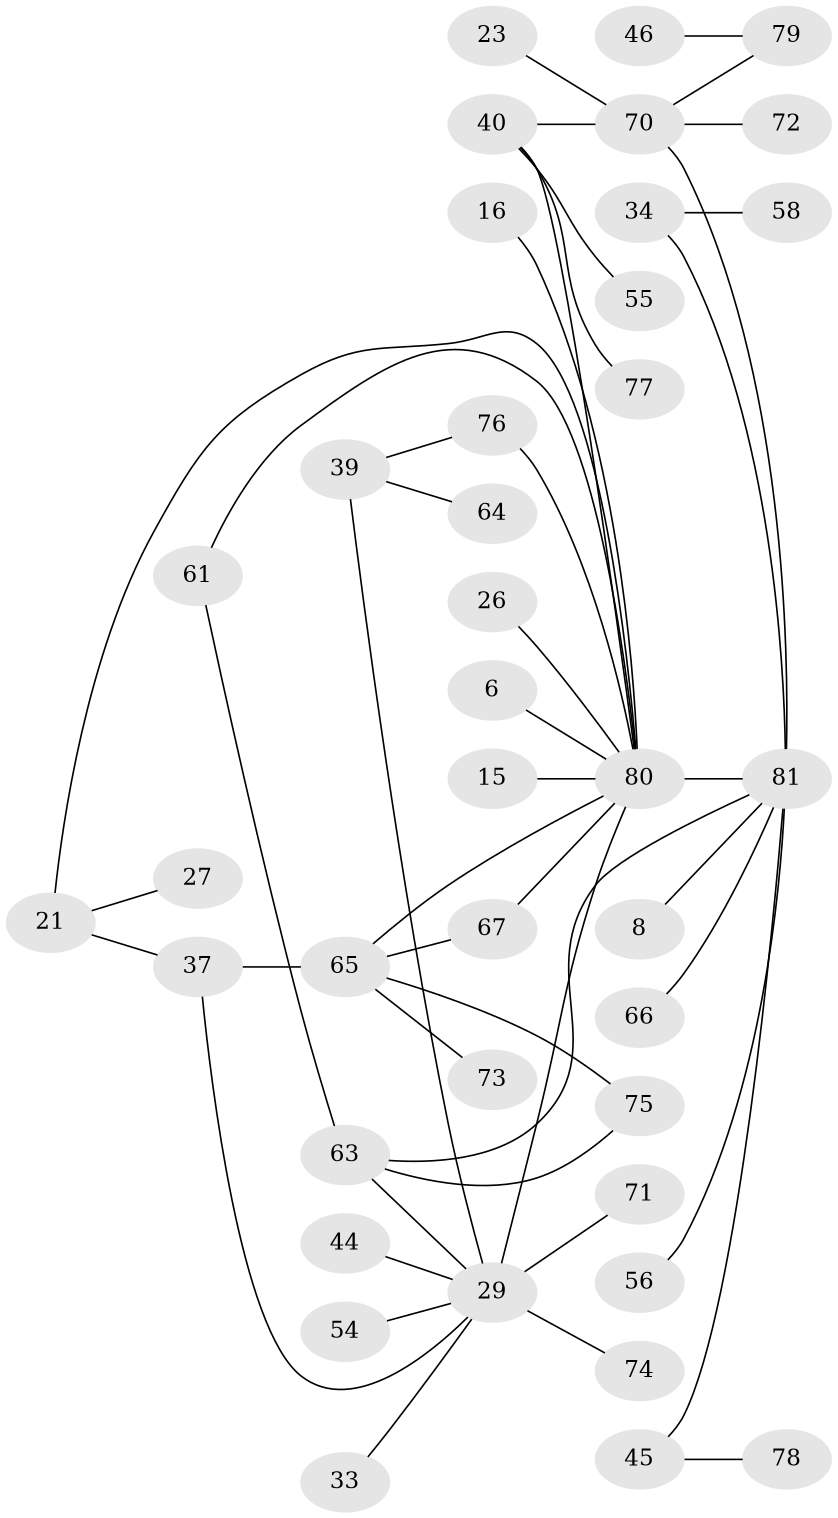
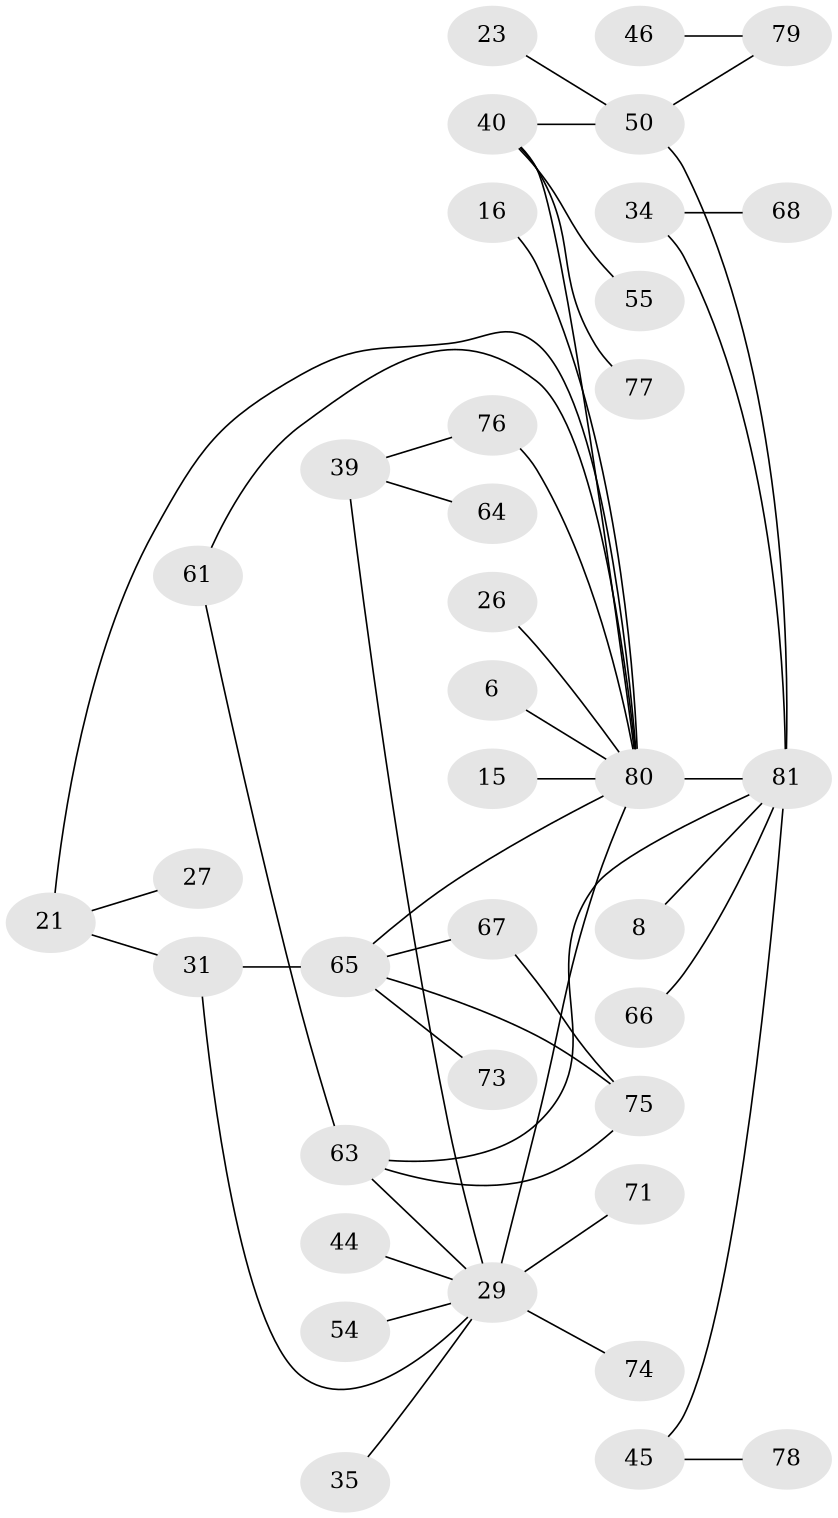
(640, 124) -> (640, 124)
(787, 124) -> none
(787, 213) -> (787, 213)
(566, 854) -> (552, 1002)
(198, 967) -> (198, 967)
(640, 1283) -> none
(345, 1482) -> (345, 1482)
